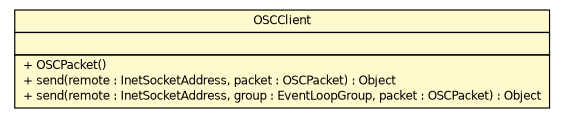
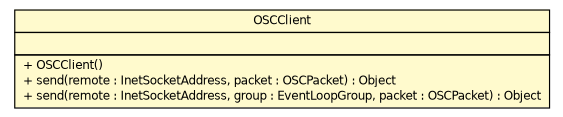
(65, 66) -> (63, 66)
